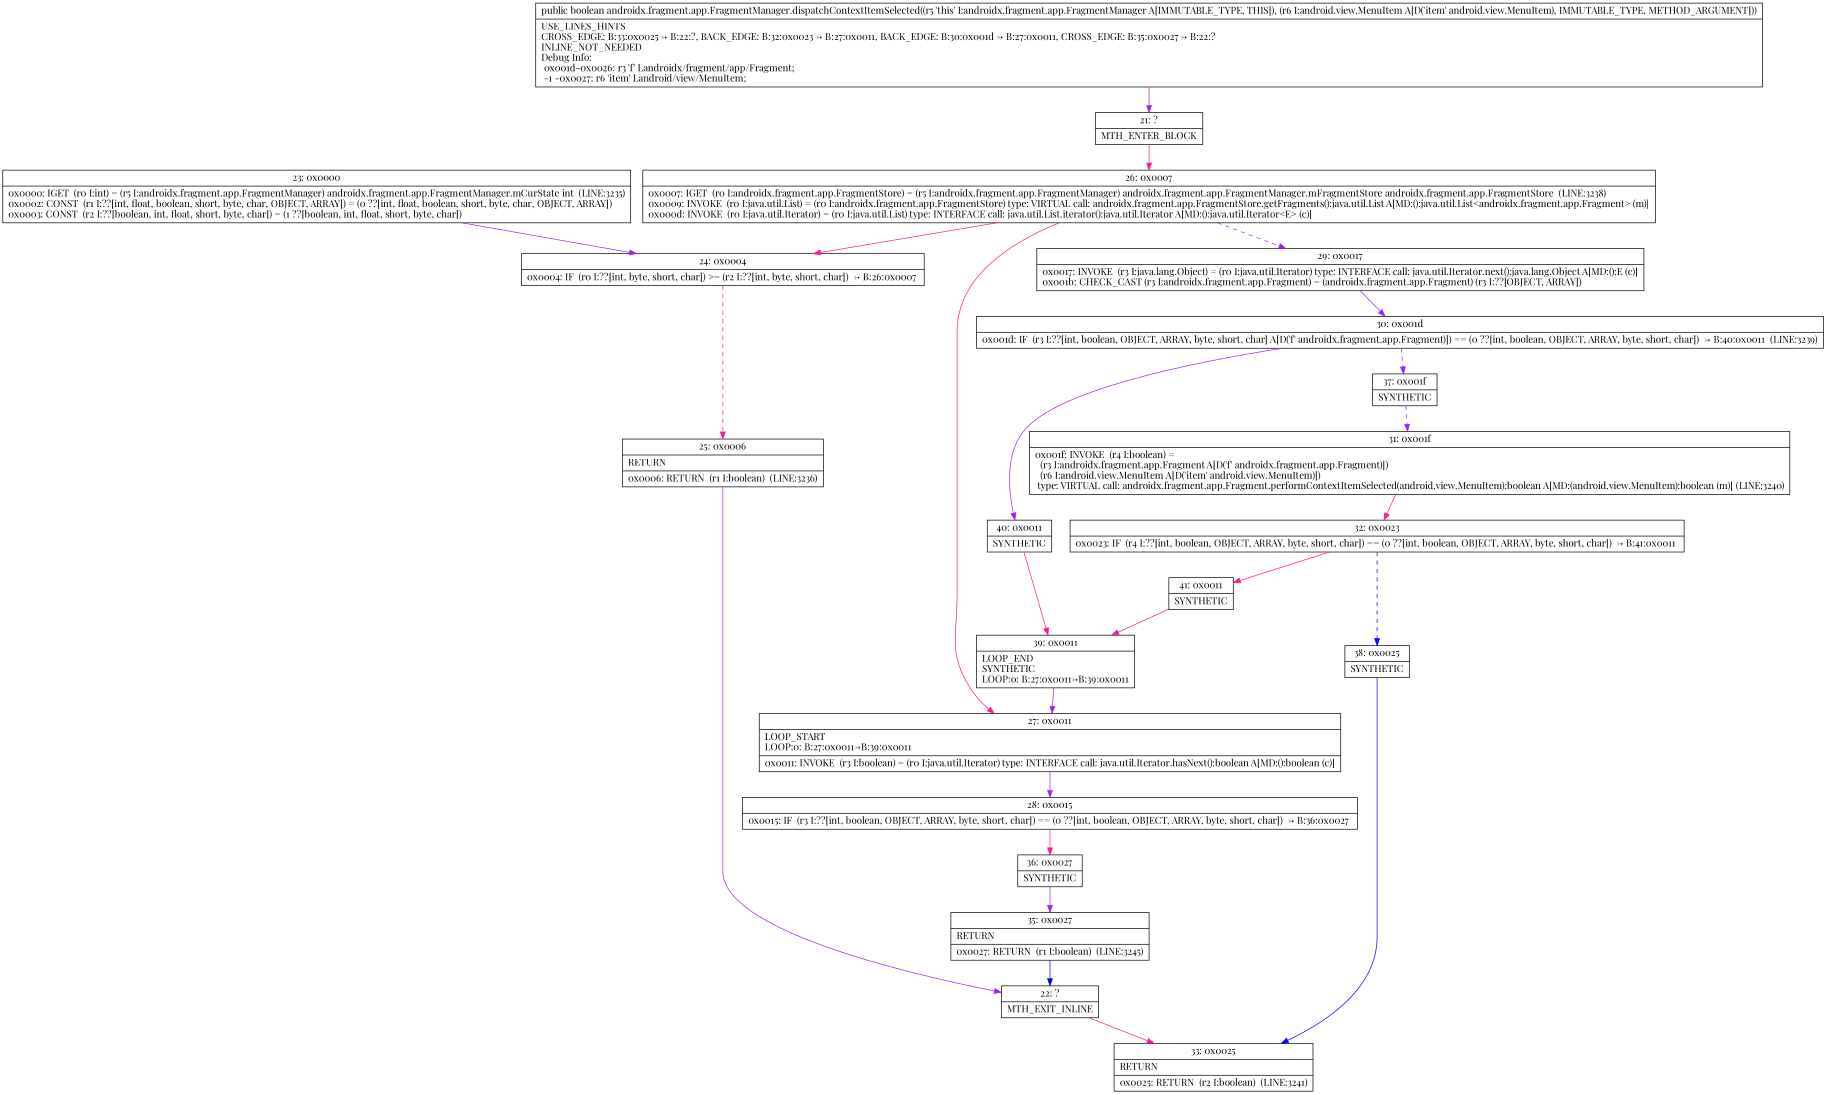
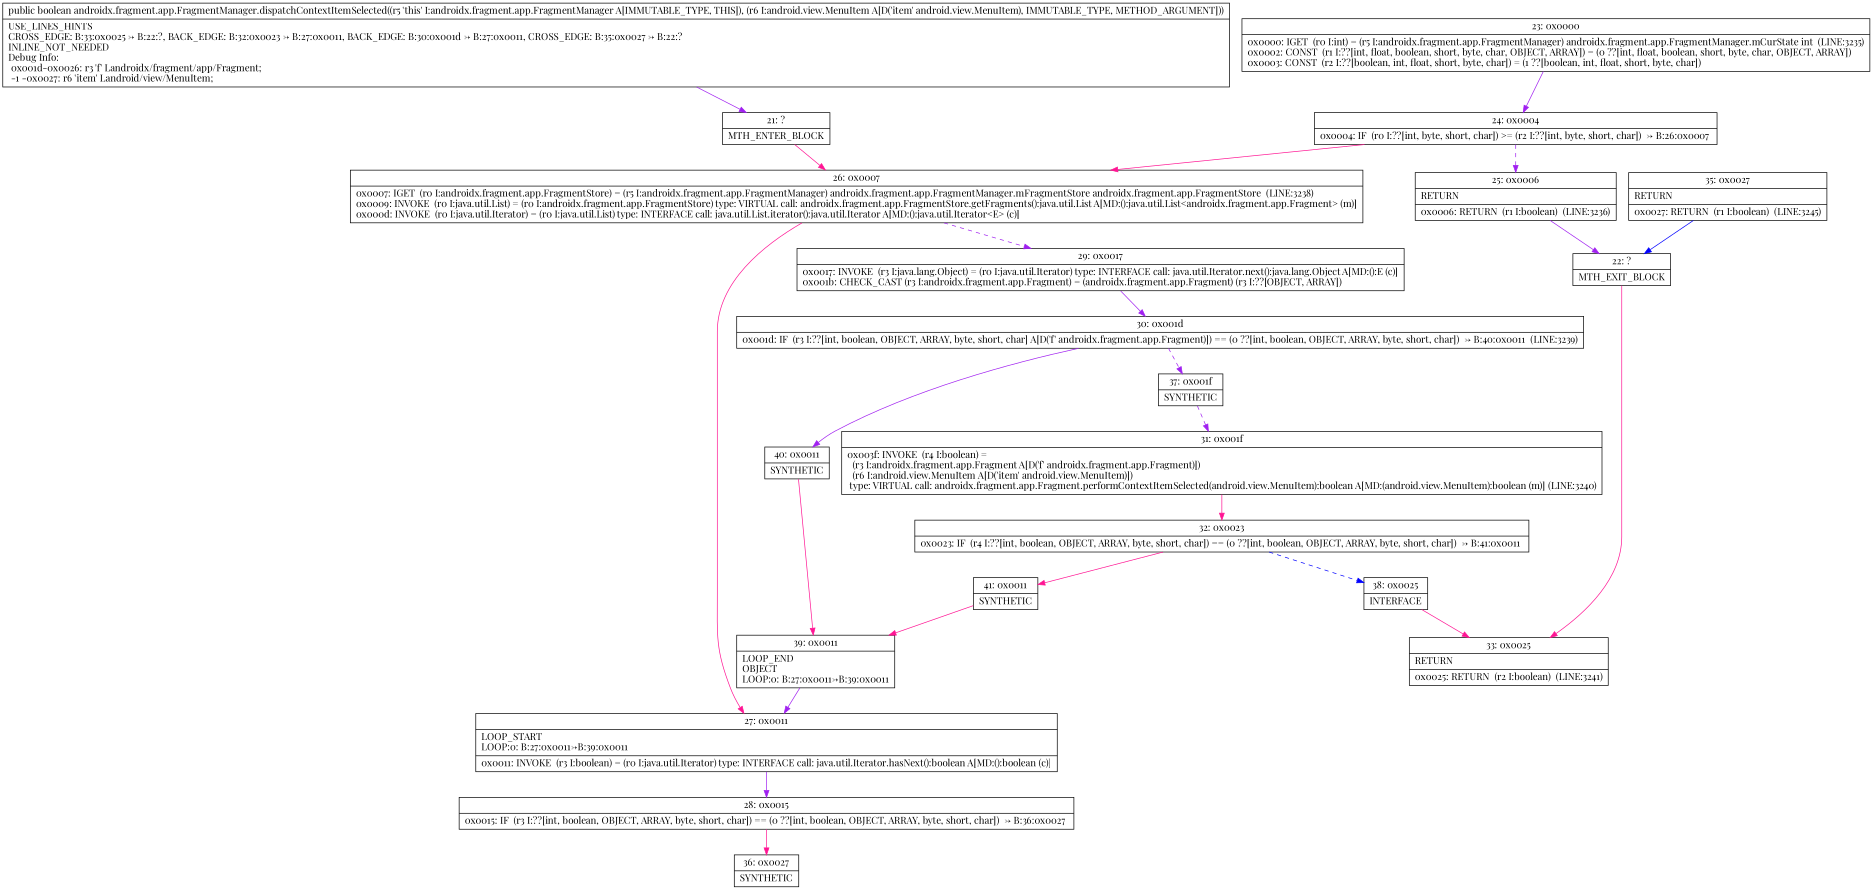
(909, 238) -> (1241, 157)
(723, 359) -> (1516, 155)
(1106, 455) -> (919, 455)
(1009, 669) -> (760, 669)
(1377, 669) -> (1396, 601)
(1377, 879) -> (1442, 622)
(1050, 896) -> none
(1050, 1009) -> (1622, 277)
